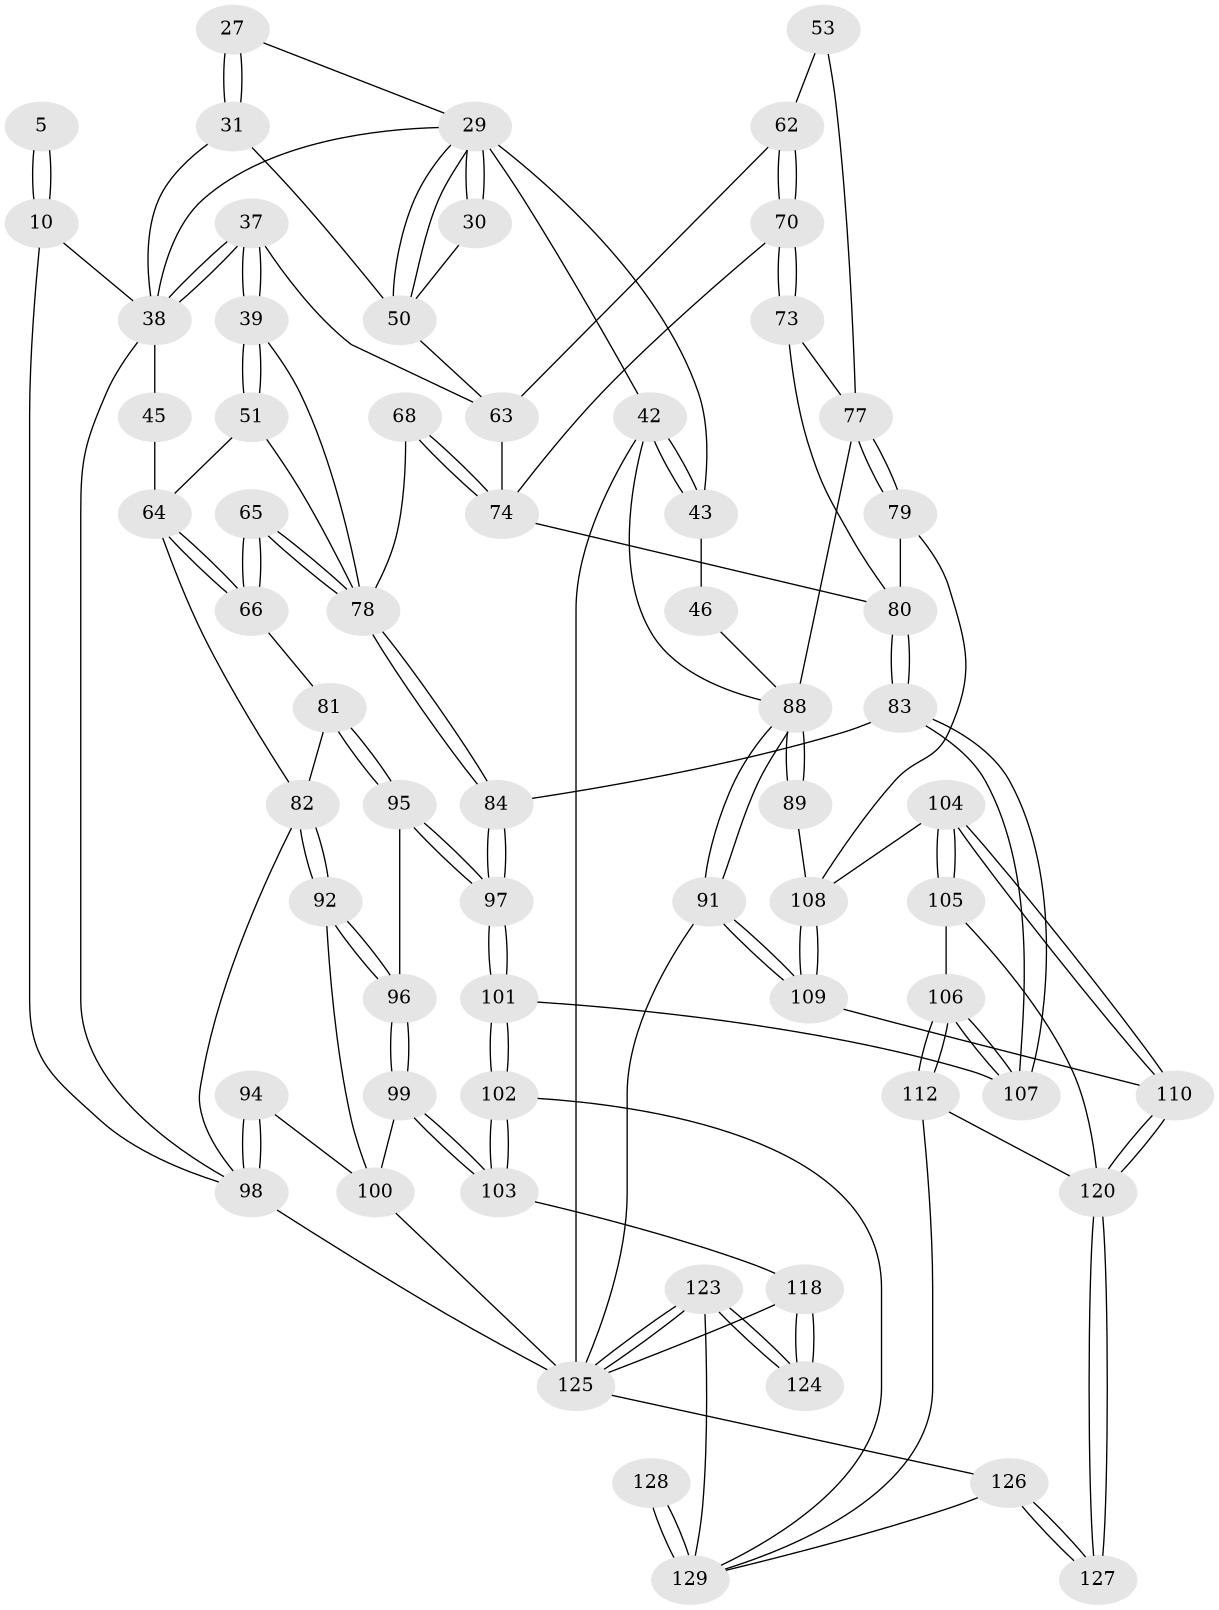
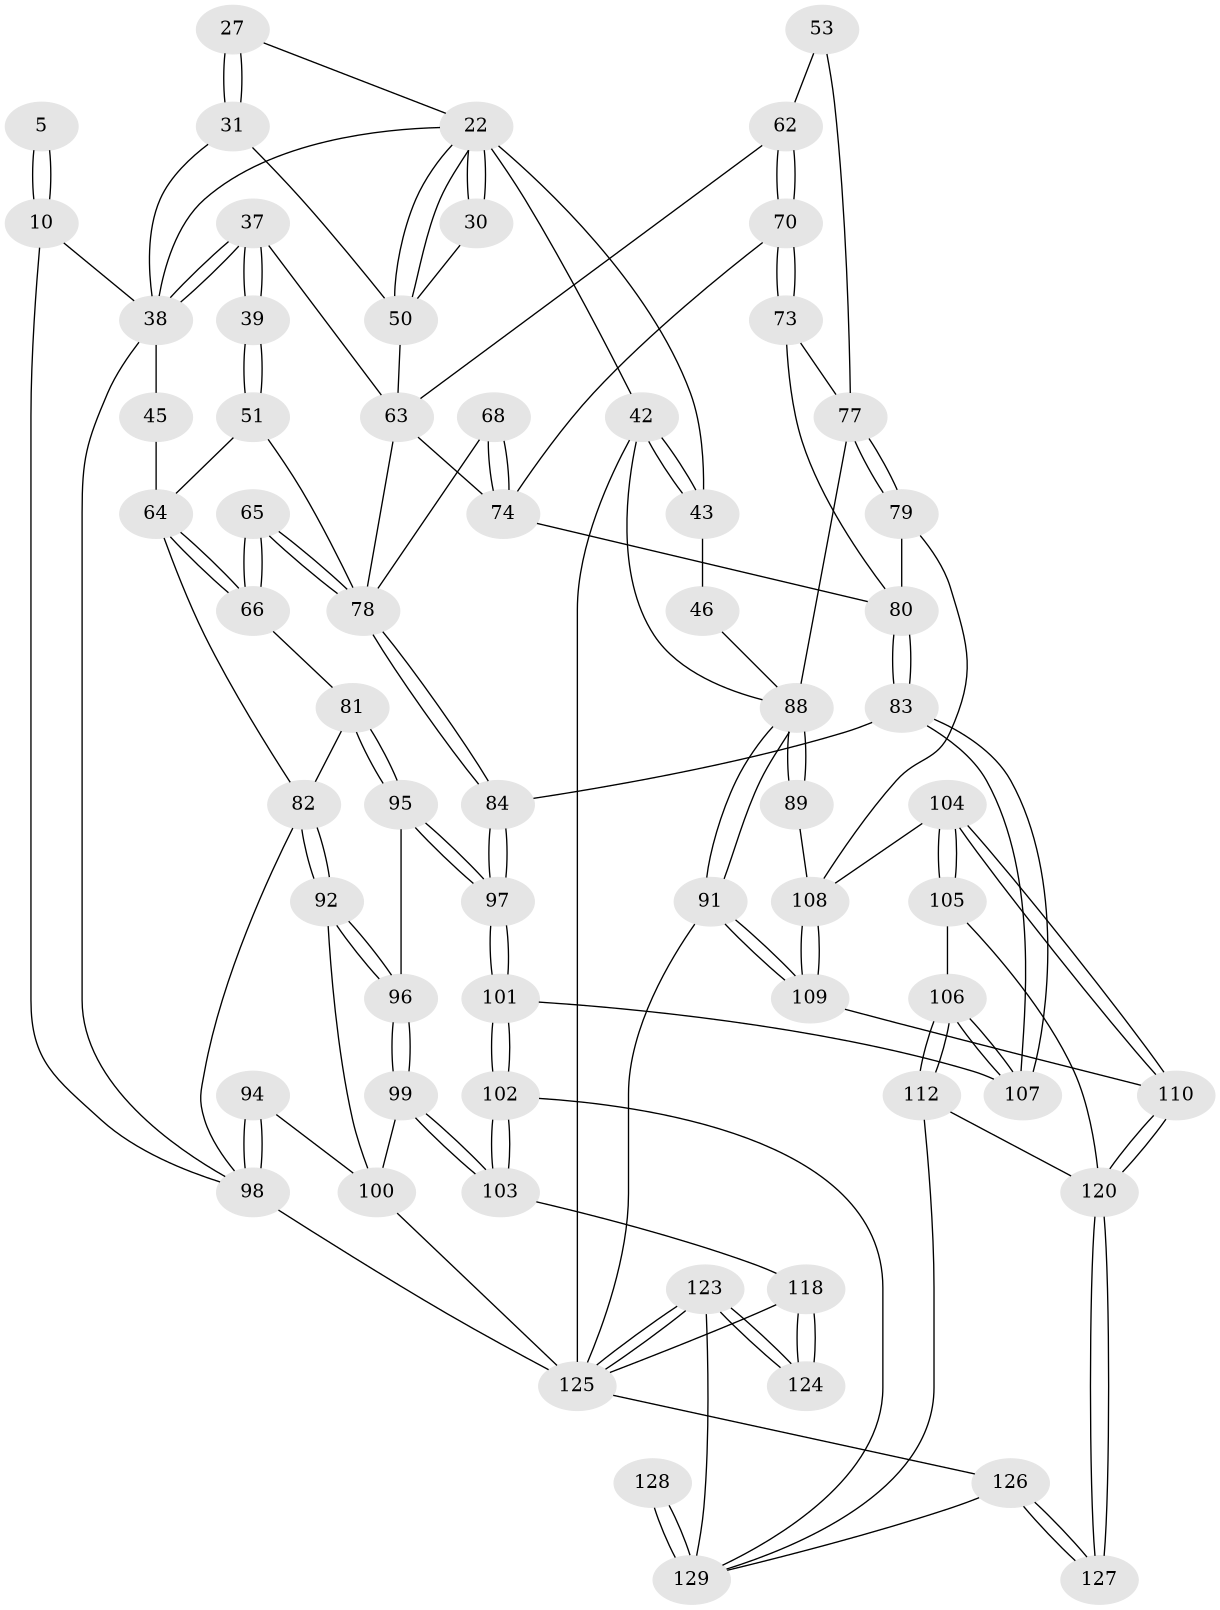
(475, 127) -> (476, 127)
(327, 459) -> (380, 514)
